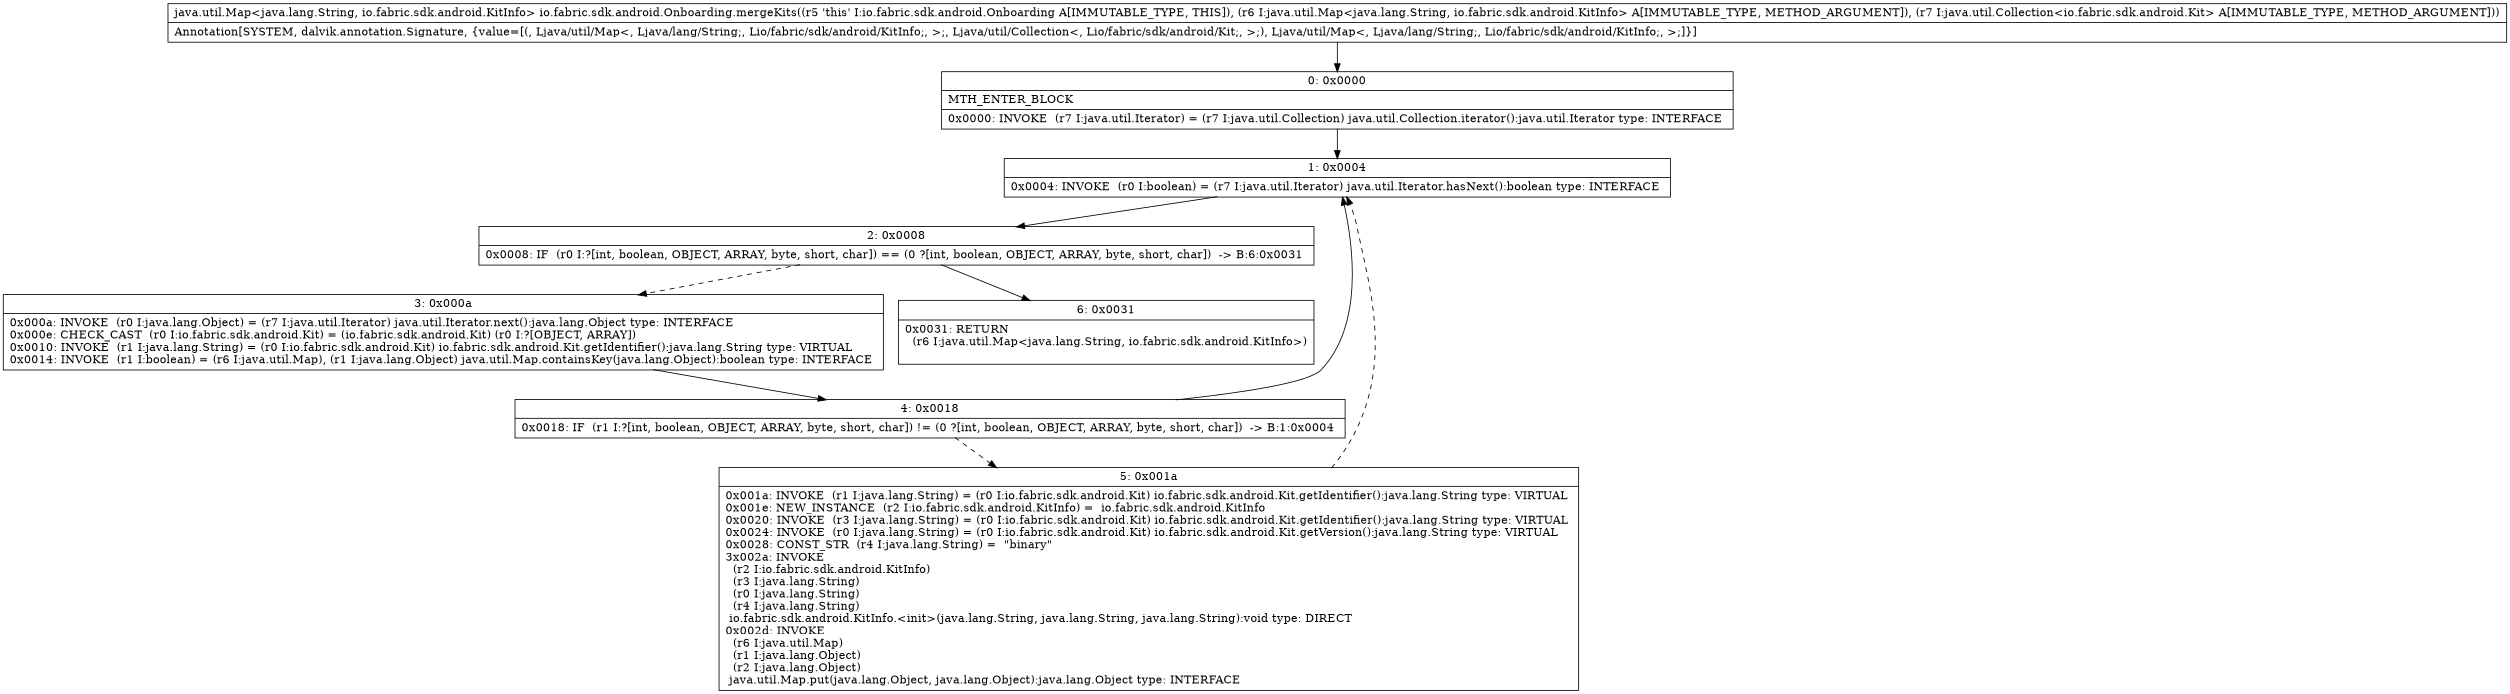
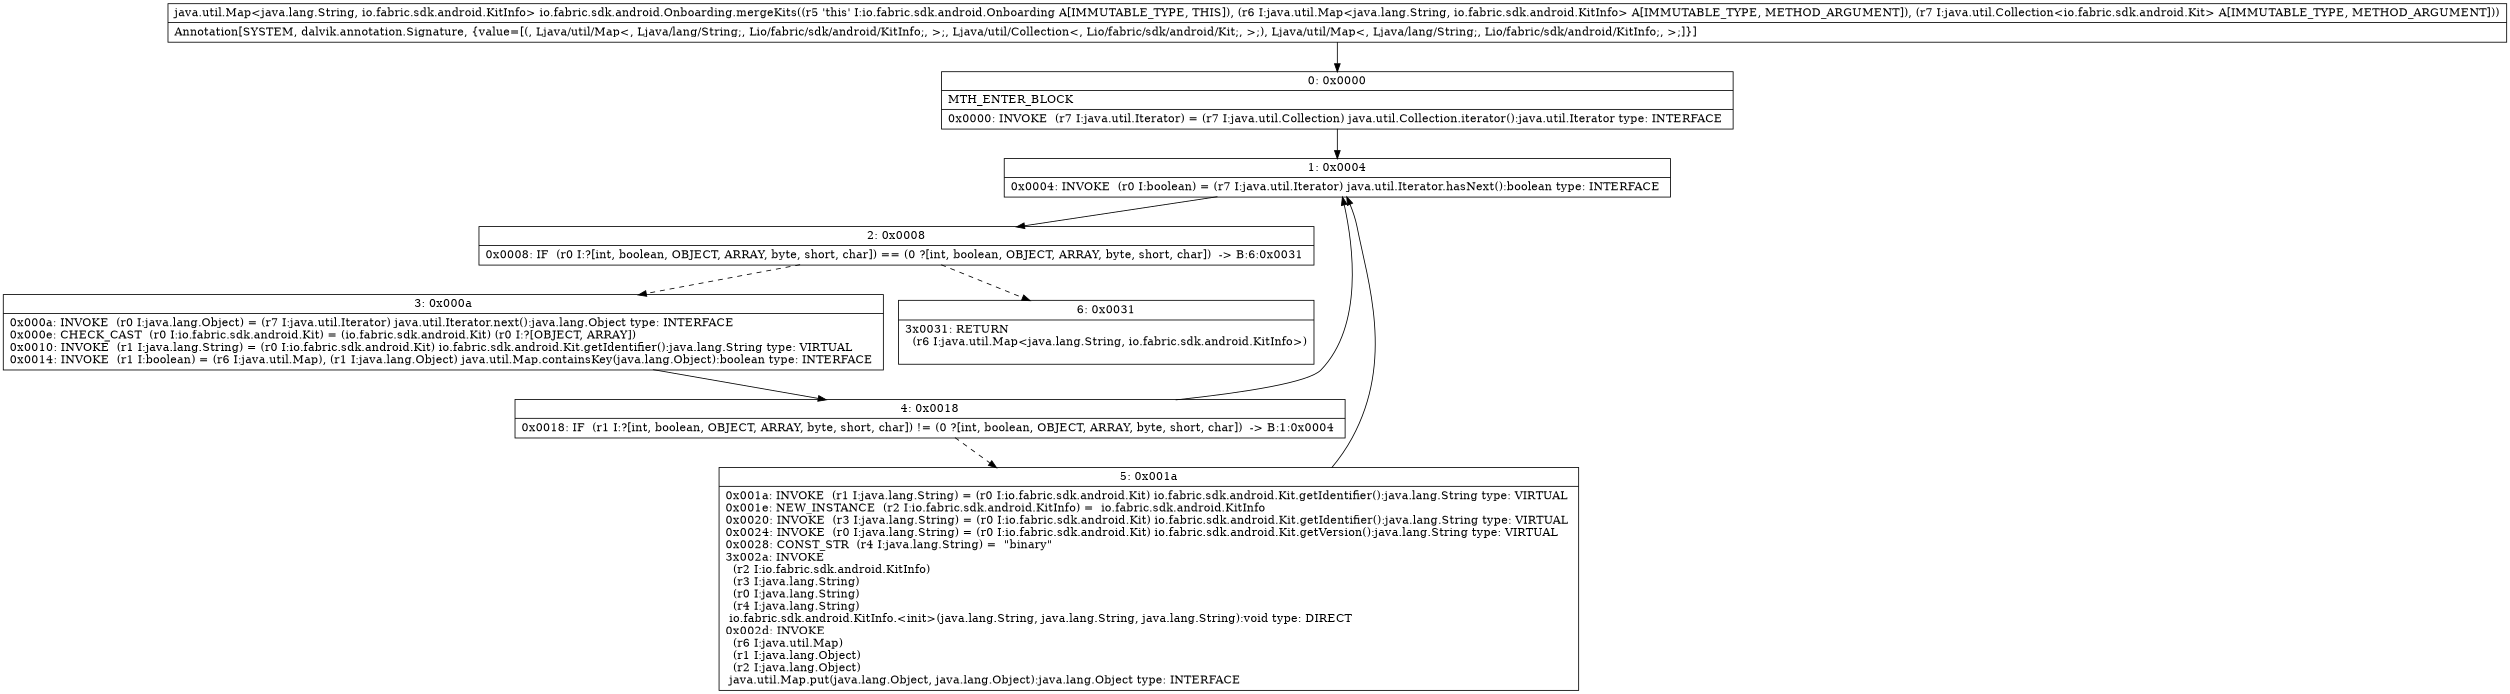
(982, 281) -> (982, 281)
(961, 329) -> (961, 329)
(1375, 340) -> (1375, 340)
